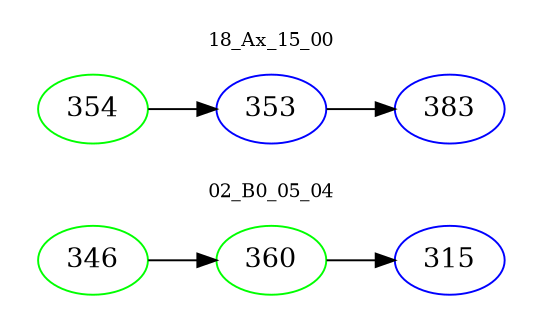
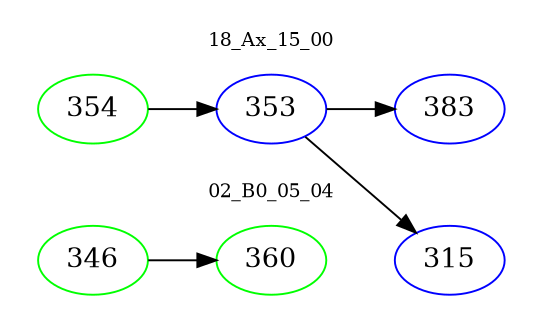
(351, 260) -> (363, 187)
